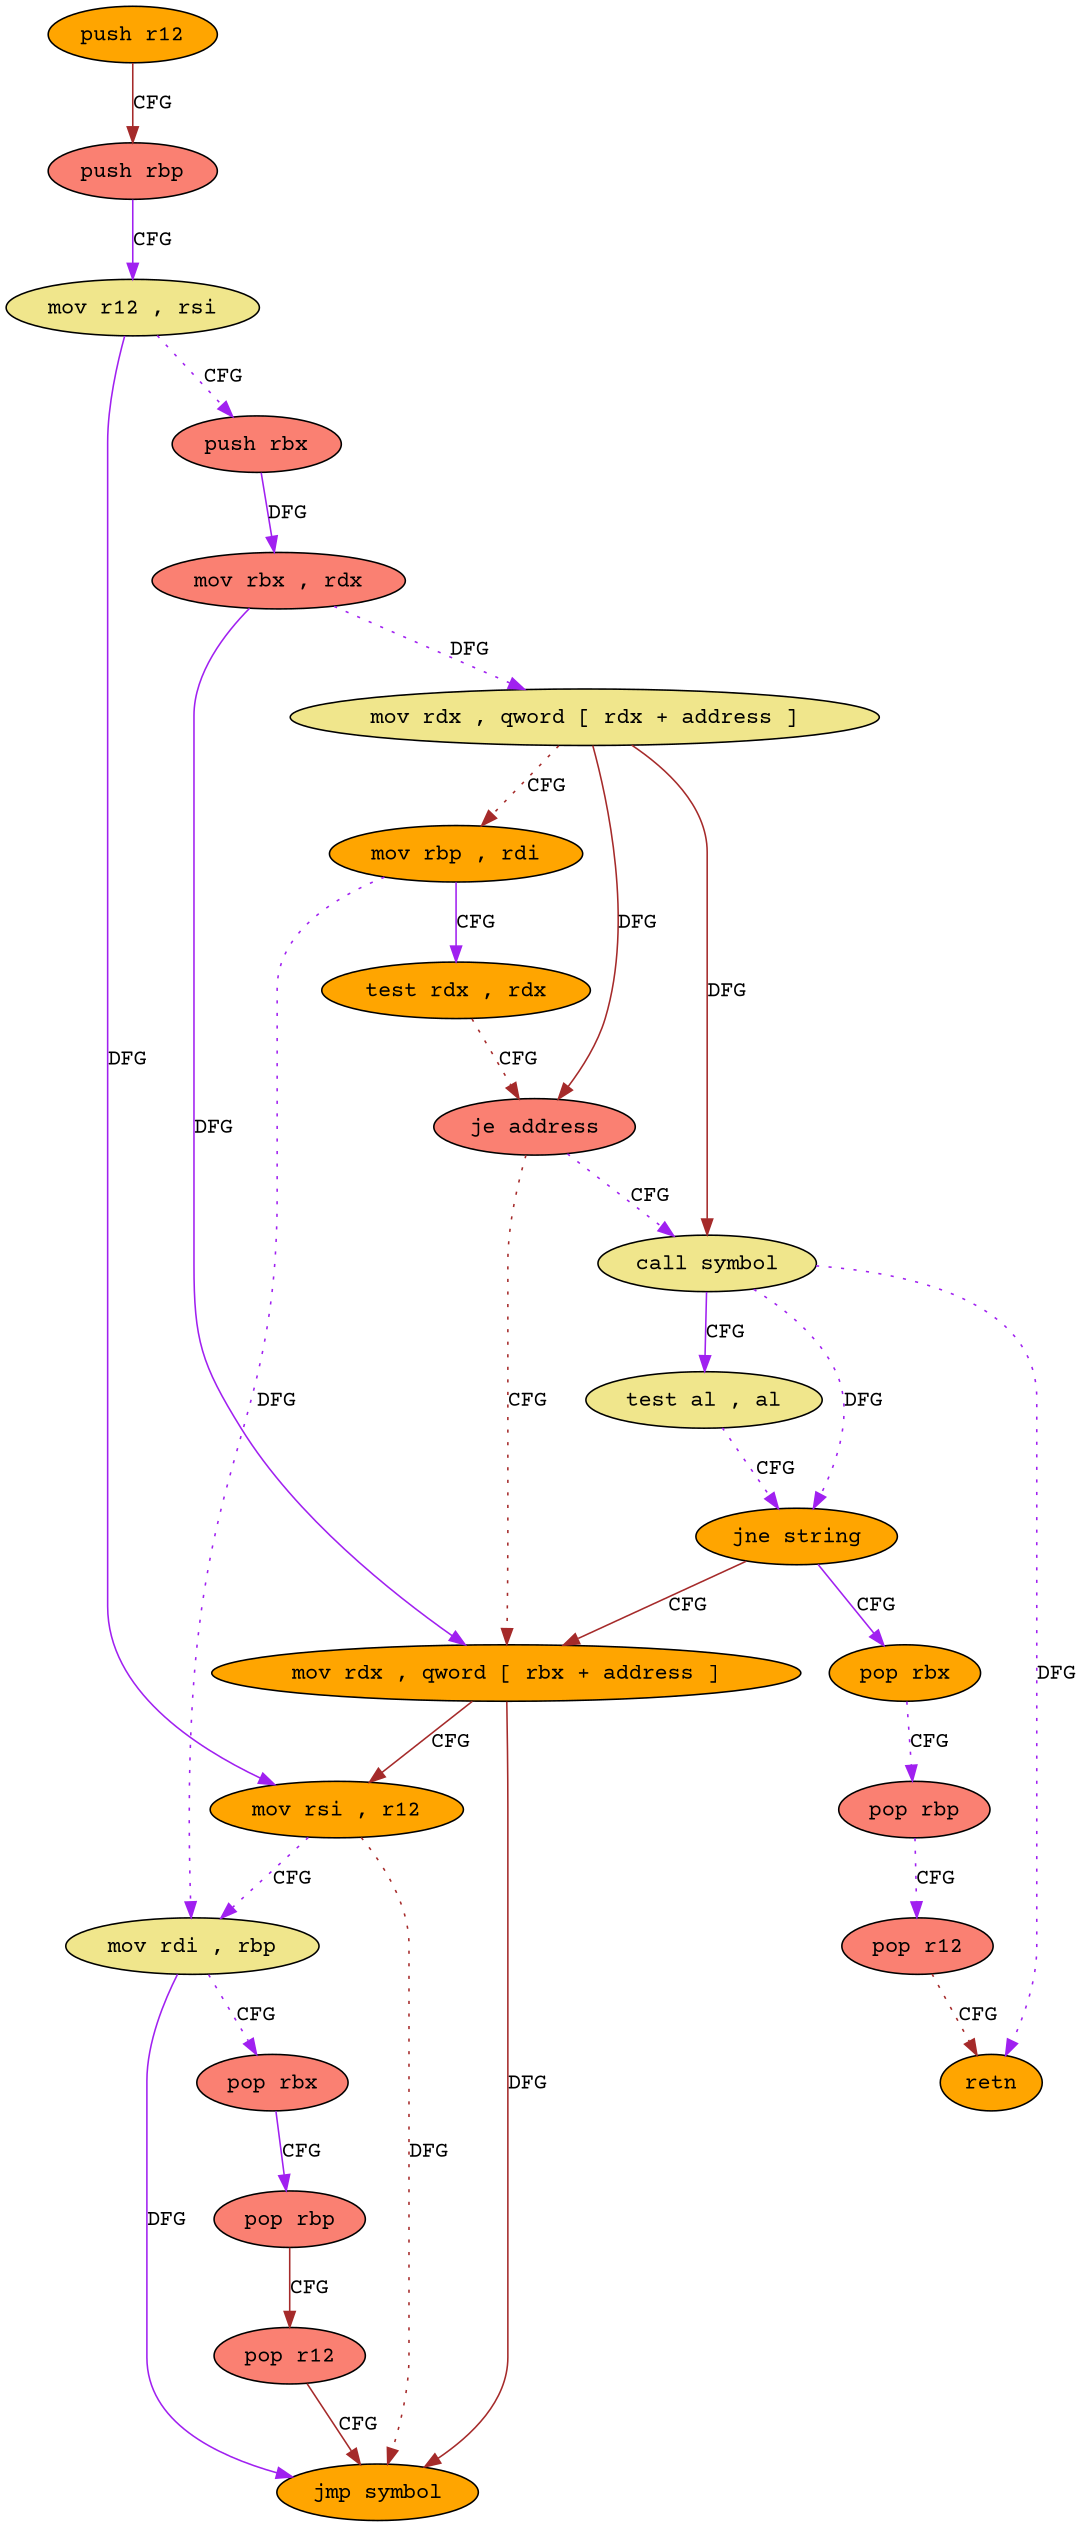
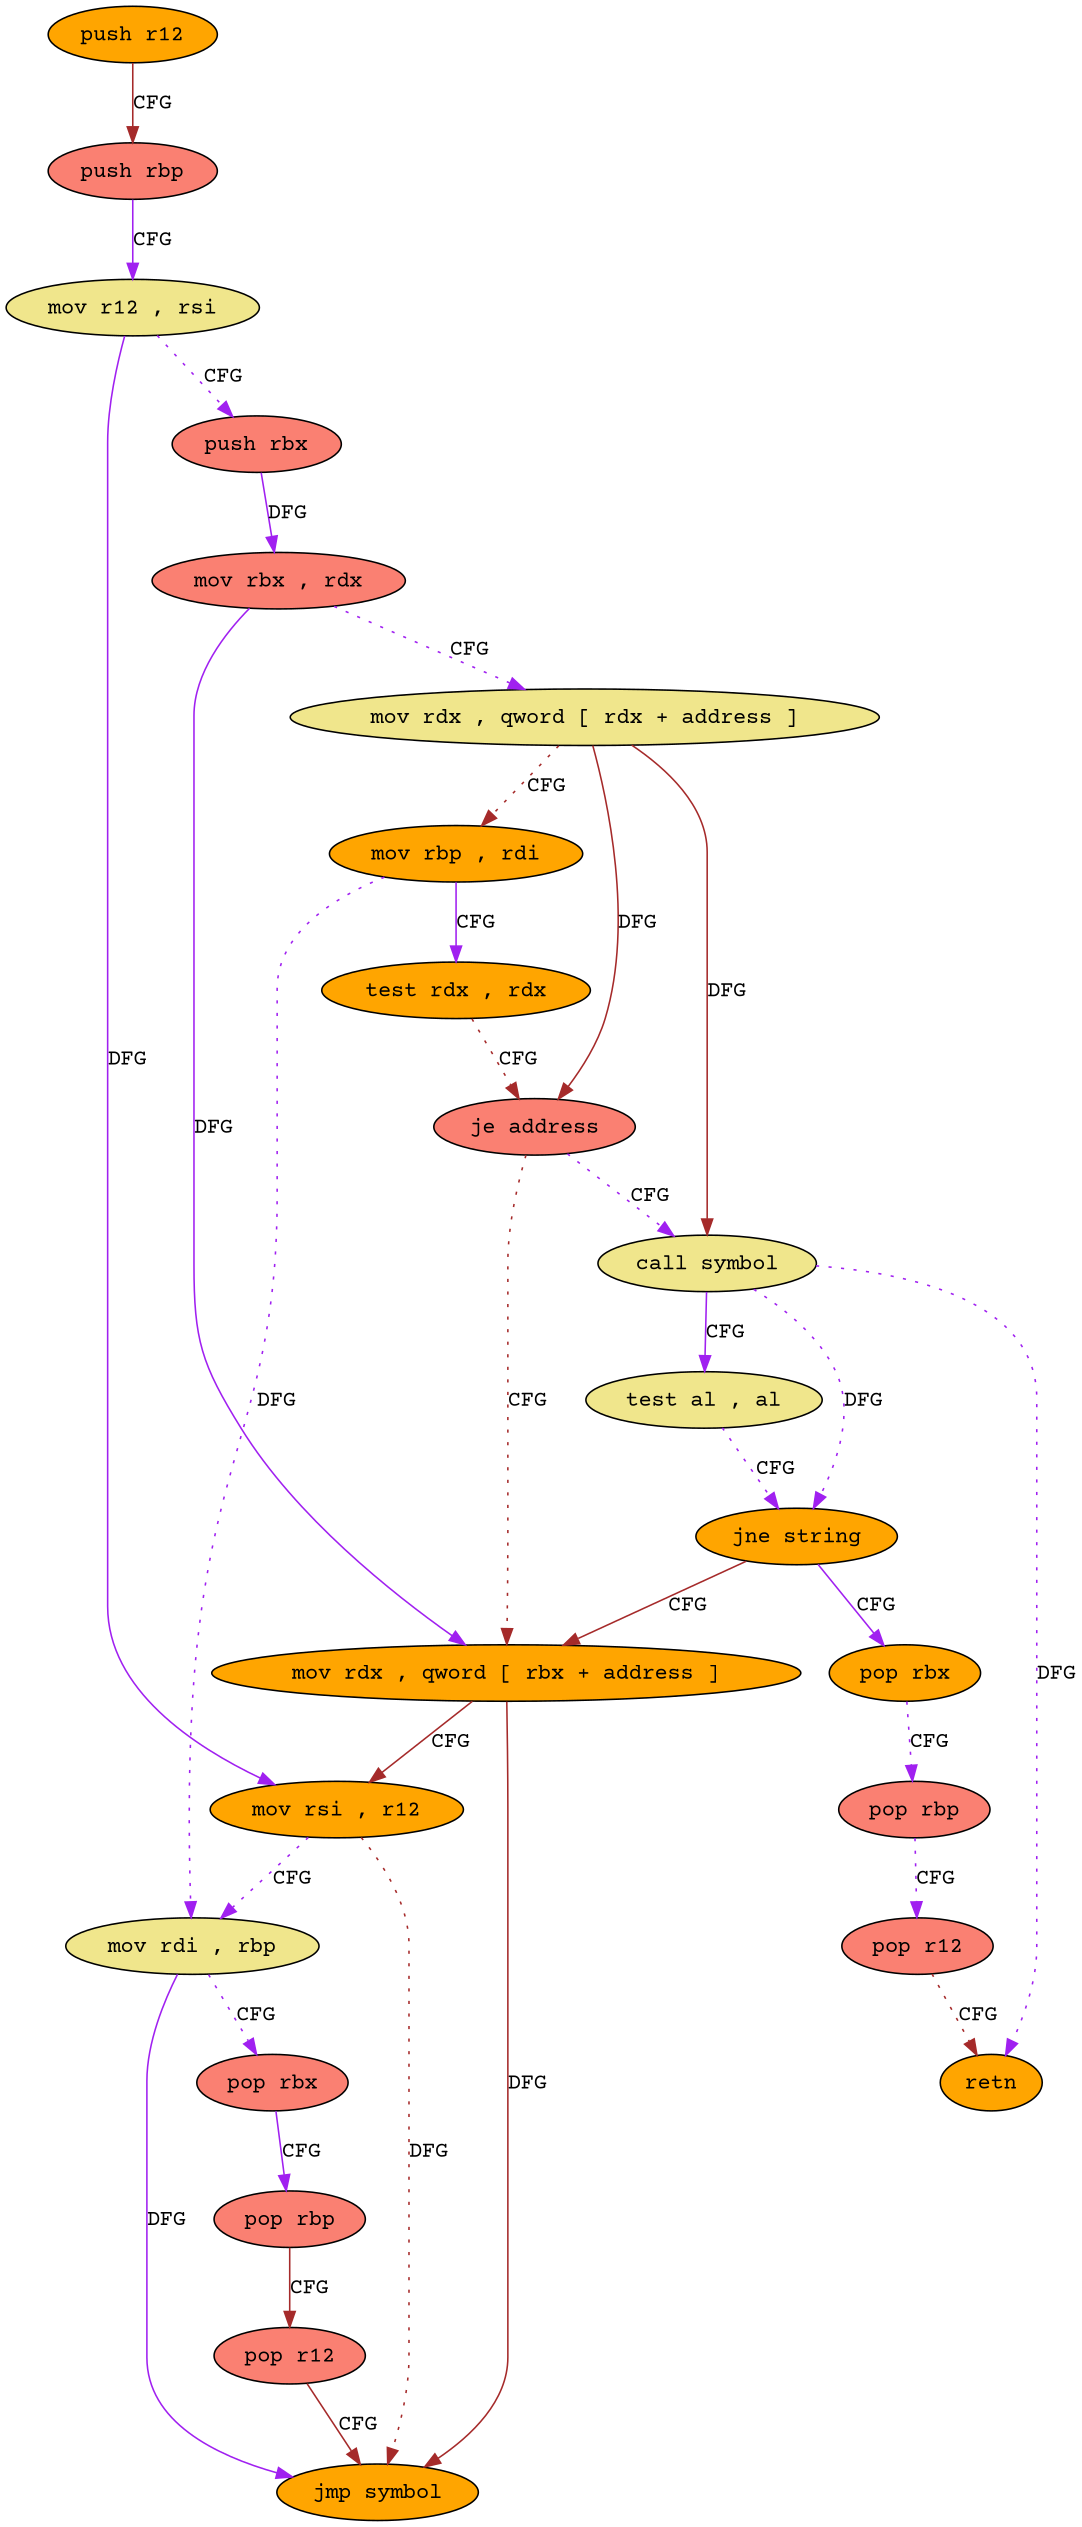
(469, 649) -> (469, 649)
